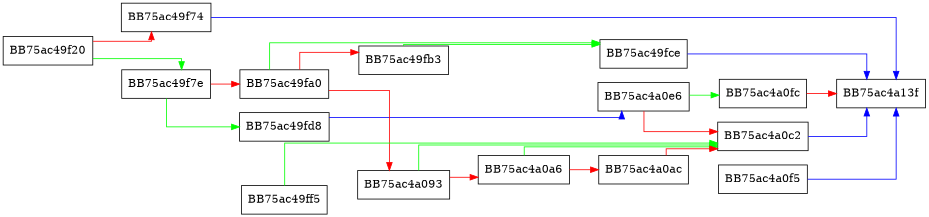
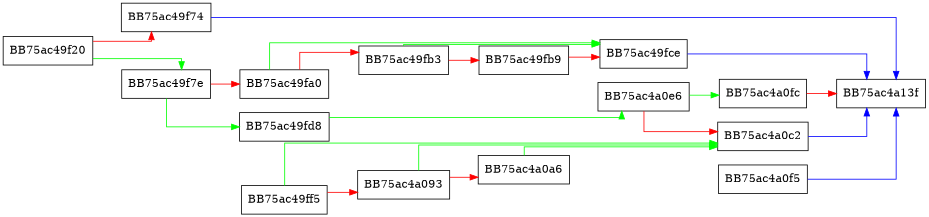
none -> (524, 60)
(389, 96) -> (339, 192)
(476, 117) -> (476, 117)
(644, 170) -> none
